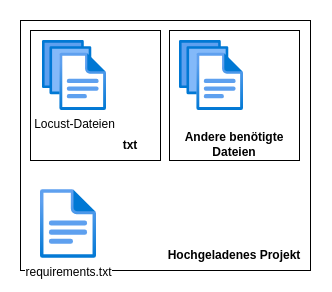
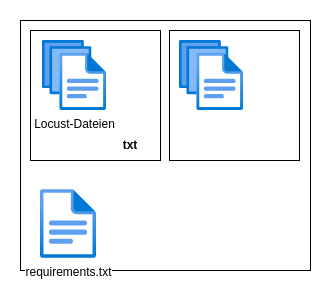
(235, 145) -> none
(235, 256) -> none
